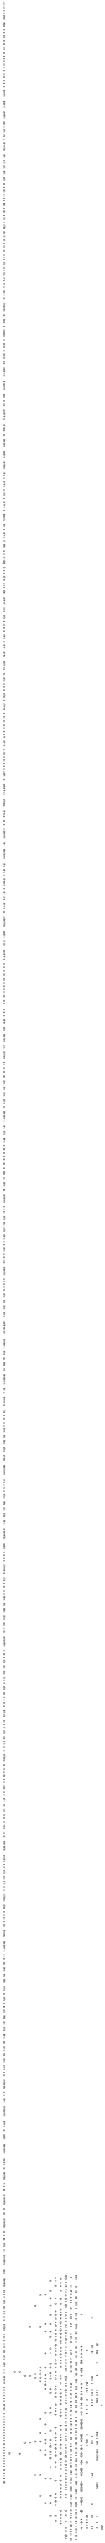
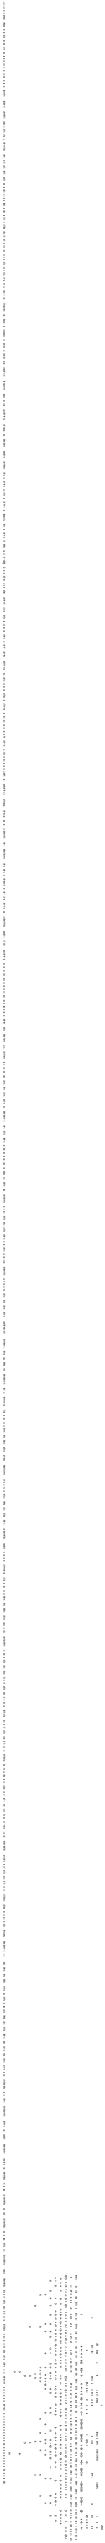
none -> (4, 1007)
(4, 1959) -> none
